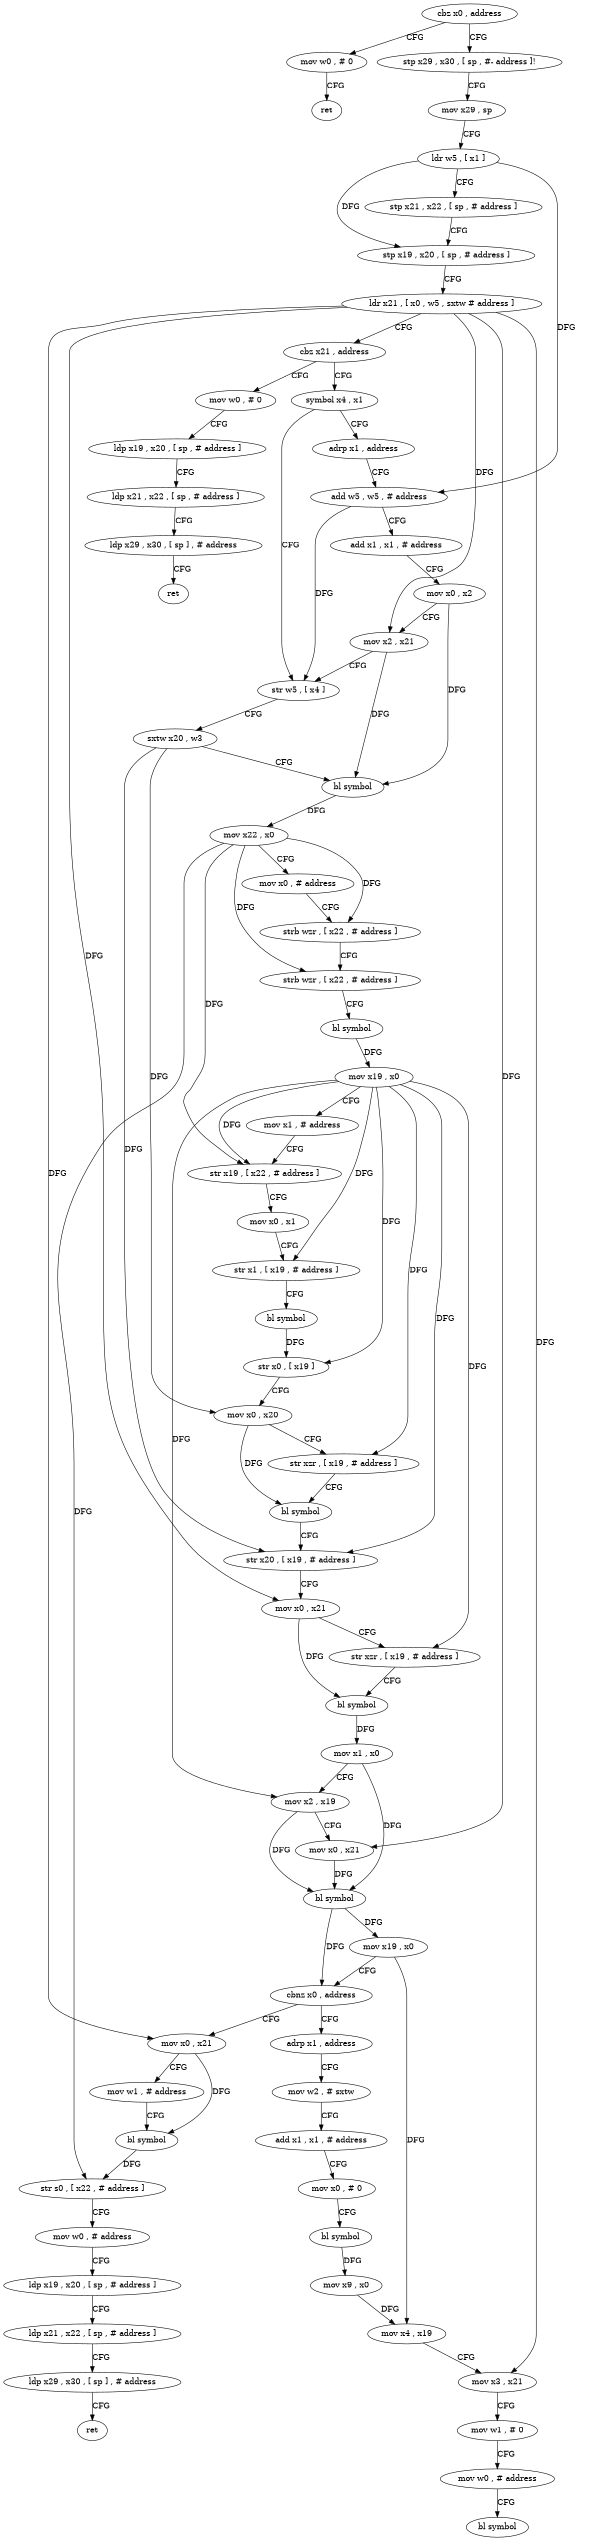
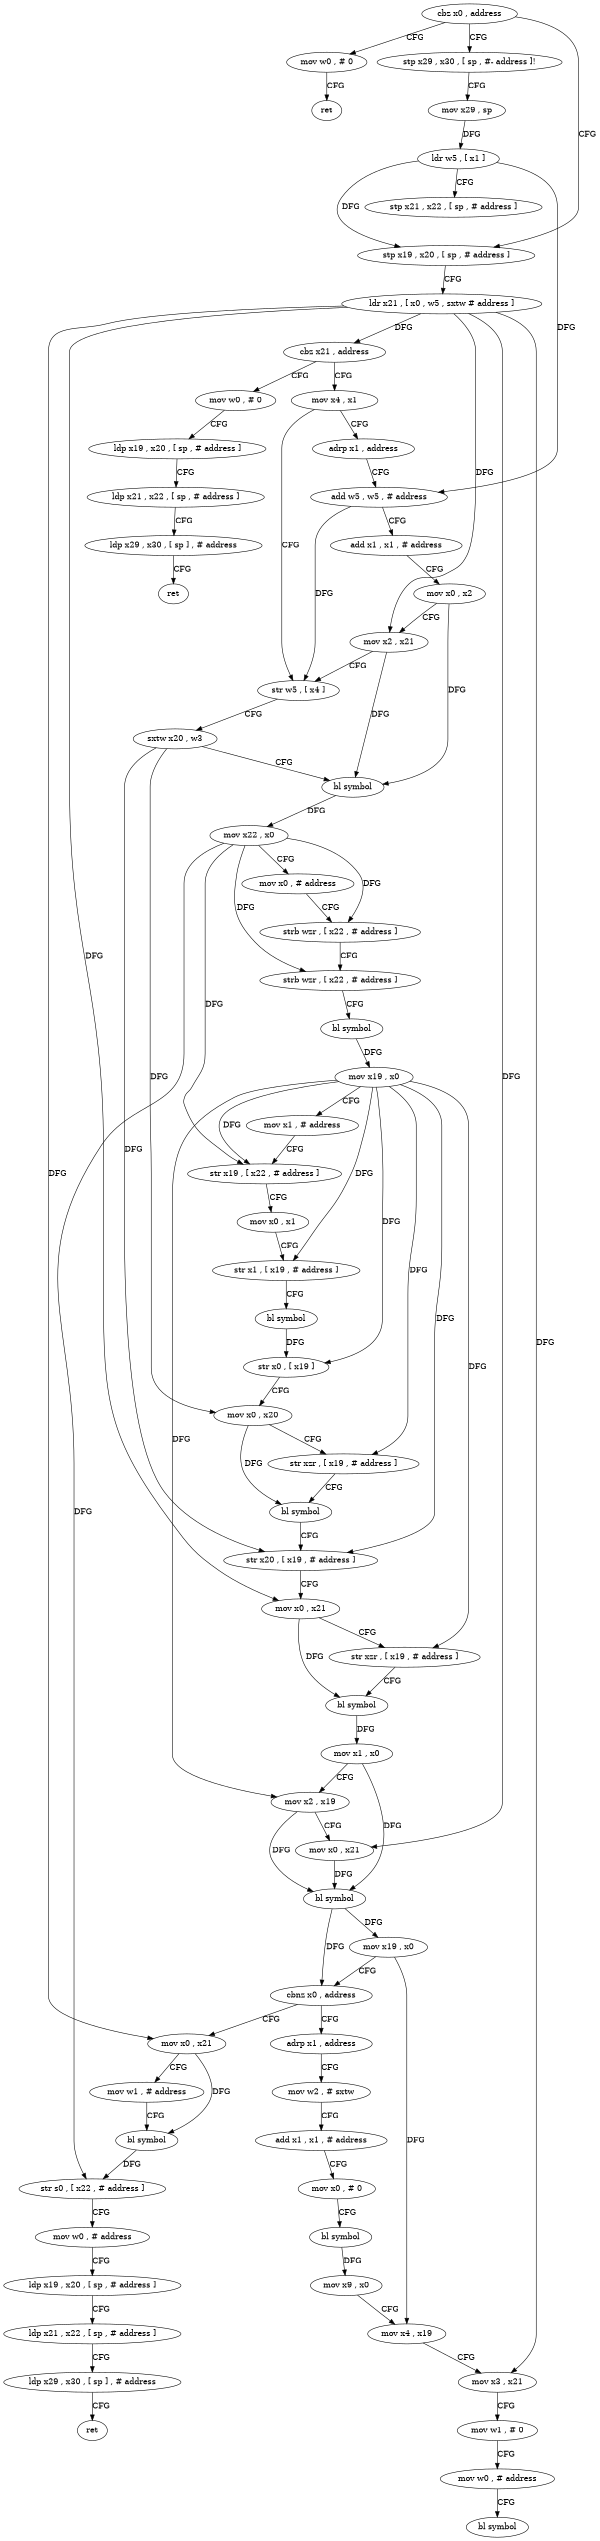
(472, 135) -> (472, 135)
(450, 229) -> (578, 138)
(404, 328) -> (404, 328)
(335, 401) -> (335, 401)
(390, 2310) -> (390, 2310)
